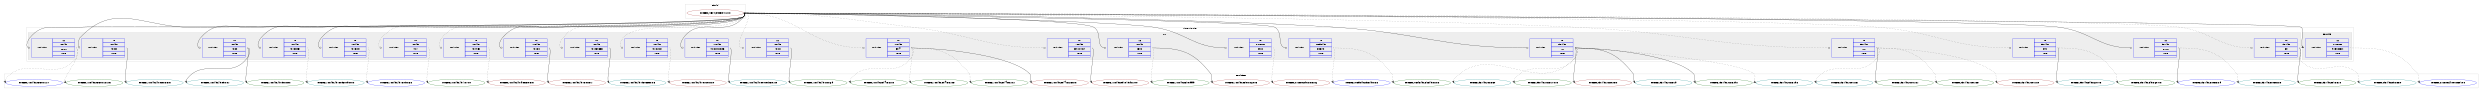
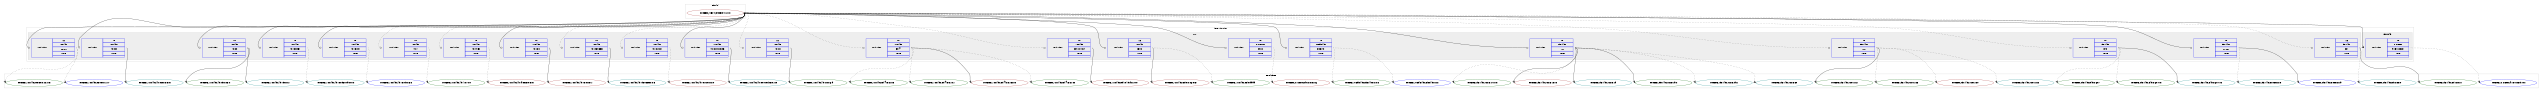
none -> (2086, 83)
